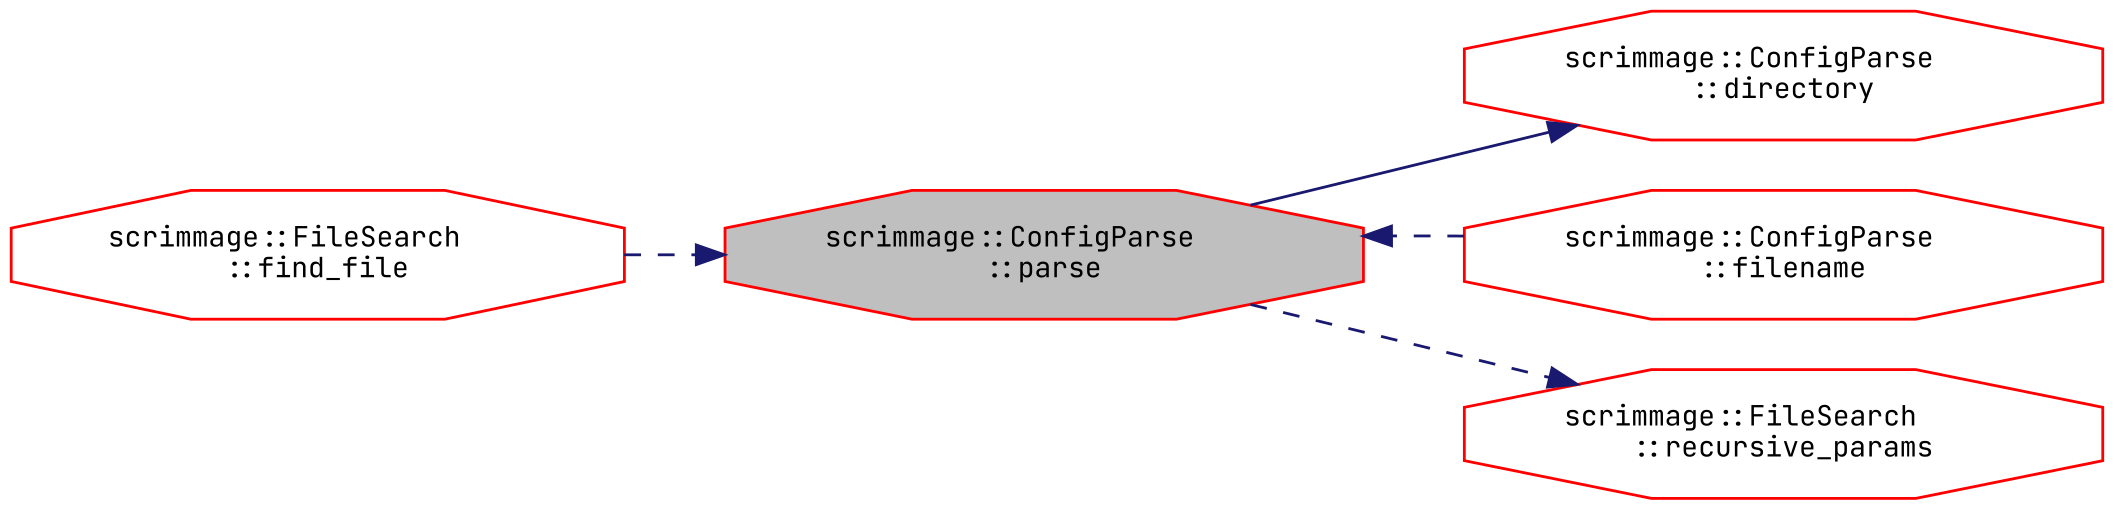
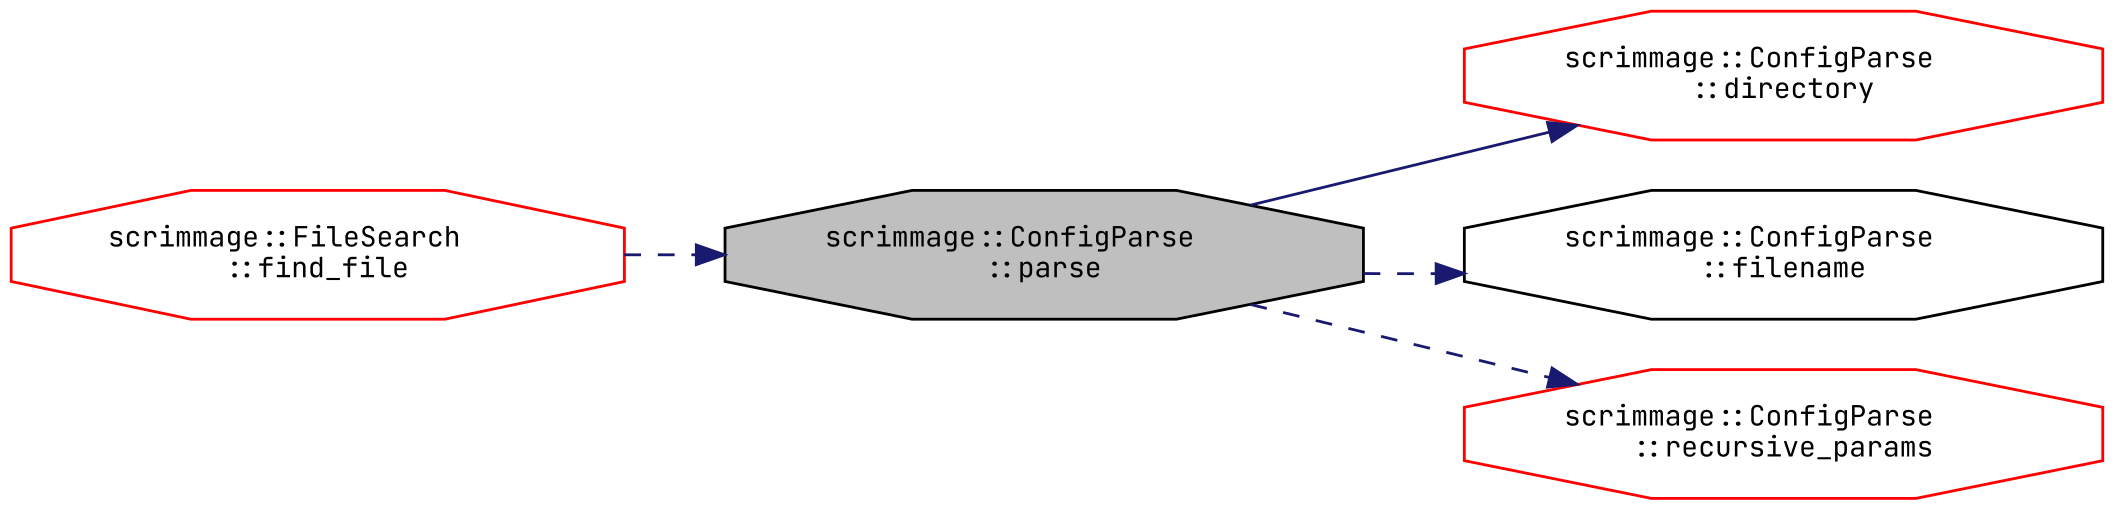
(1428, 236) -> (1400, 274)
(1044, 255) -> (1044, 255)
(1784, 255) -> (1784, 255)
(1784, 434) -> (1784, 434)
